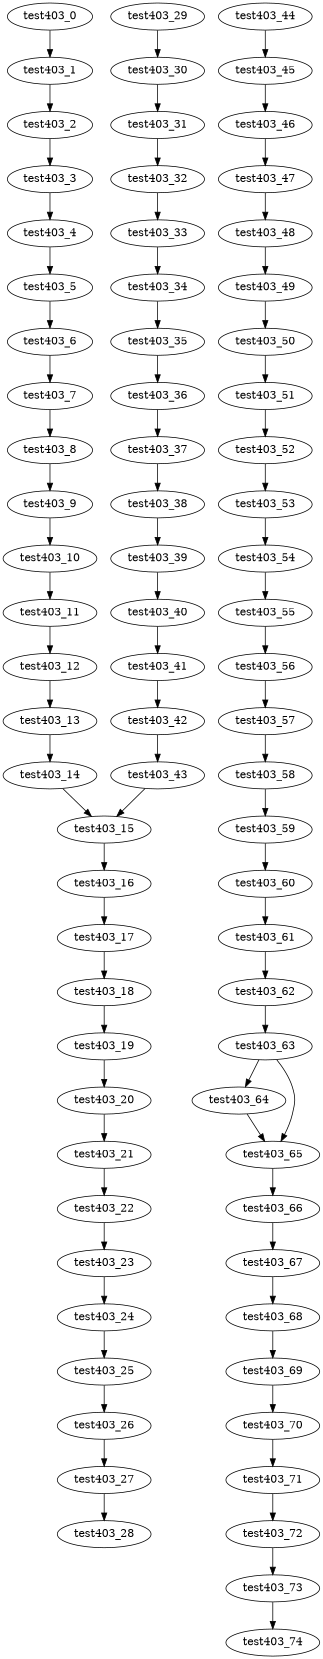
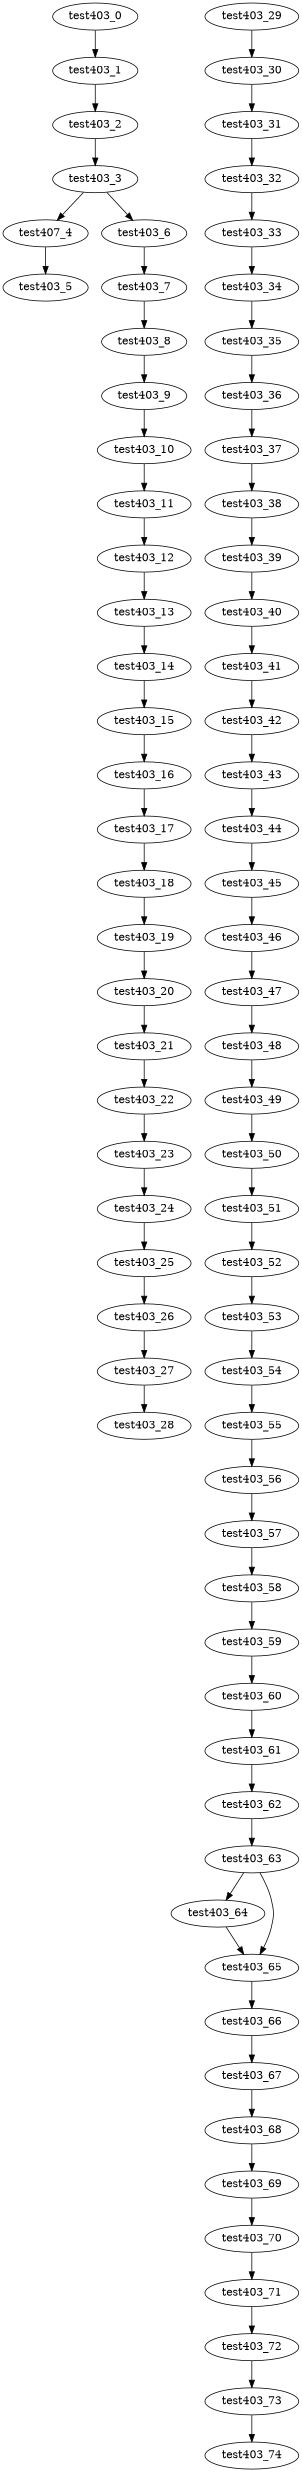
(50, 233) -> (46, 233)
(50, 311) -> (117, 204)
(134, 800) -> (252, 799)
